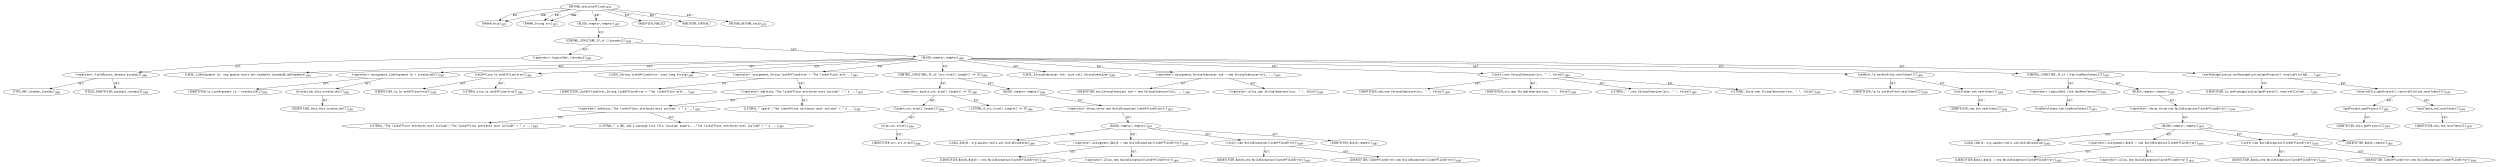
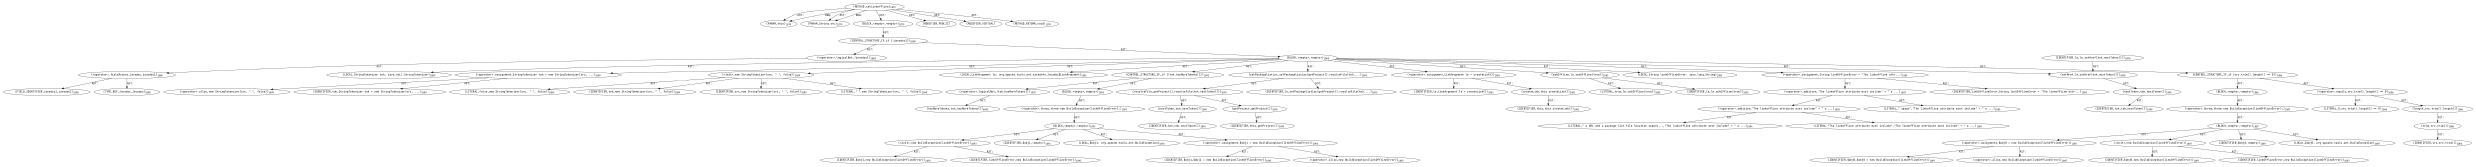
(1890, 83) -> (2093, 66)
